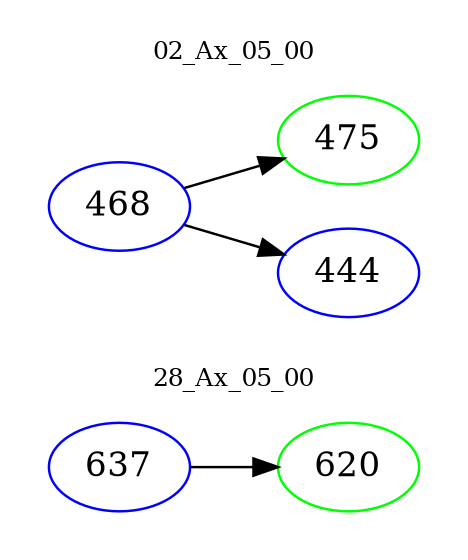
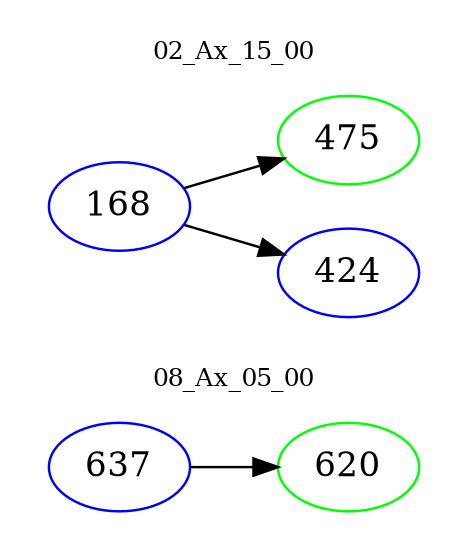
(234, 53) -> (234, 53)
(119, 206) -> (119, 206)
(349, 273) -> (349, 273)
(234, 380) -> (234, 380)
